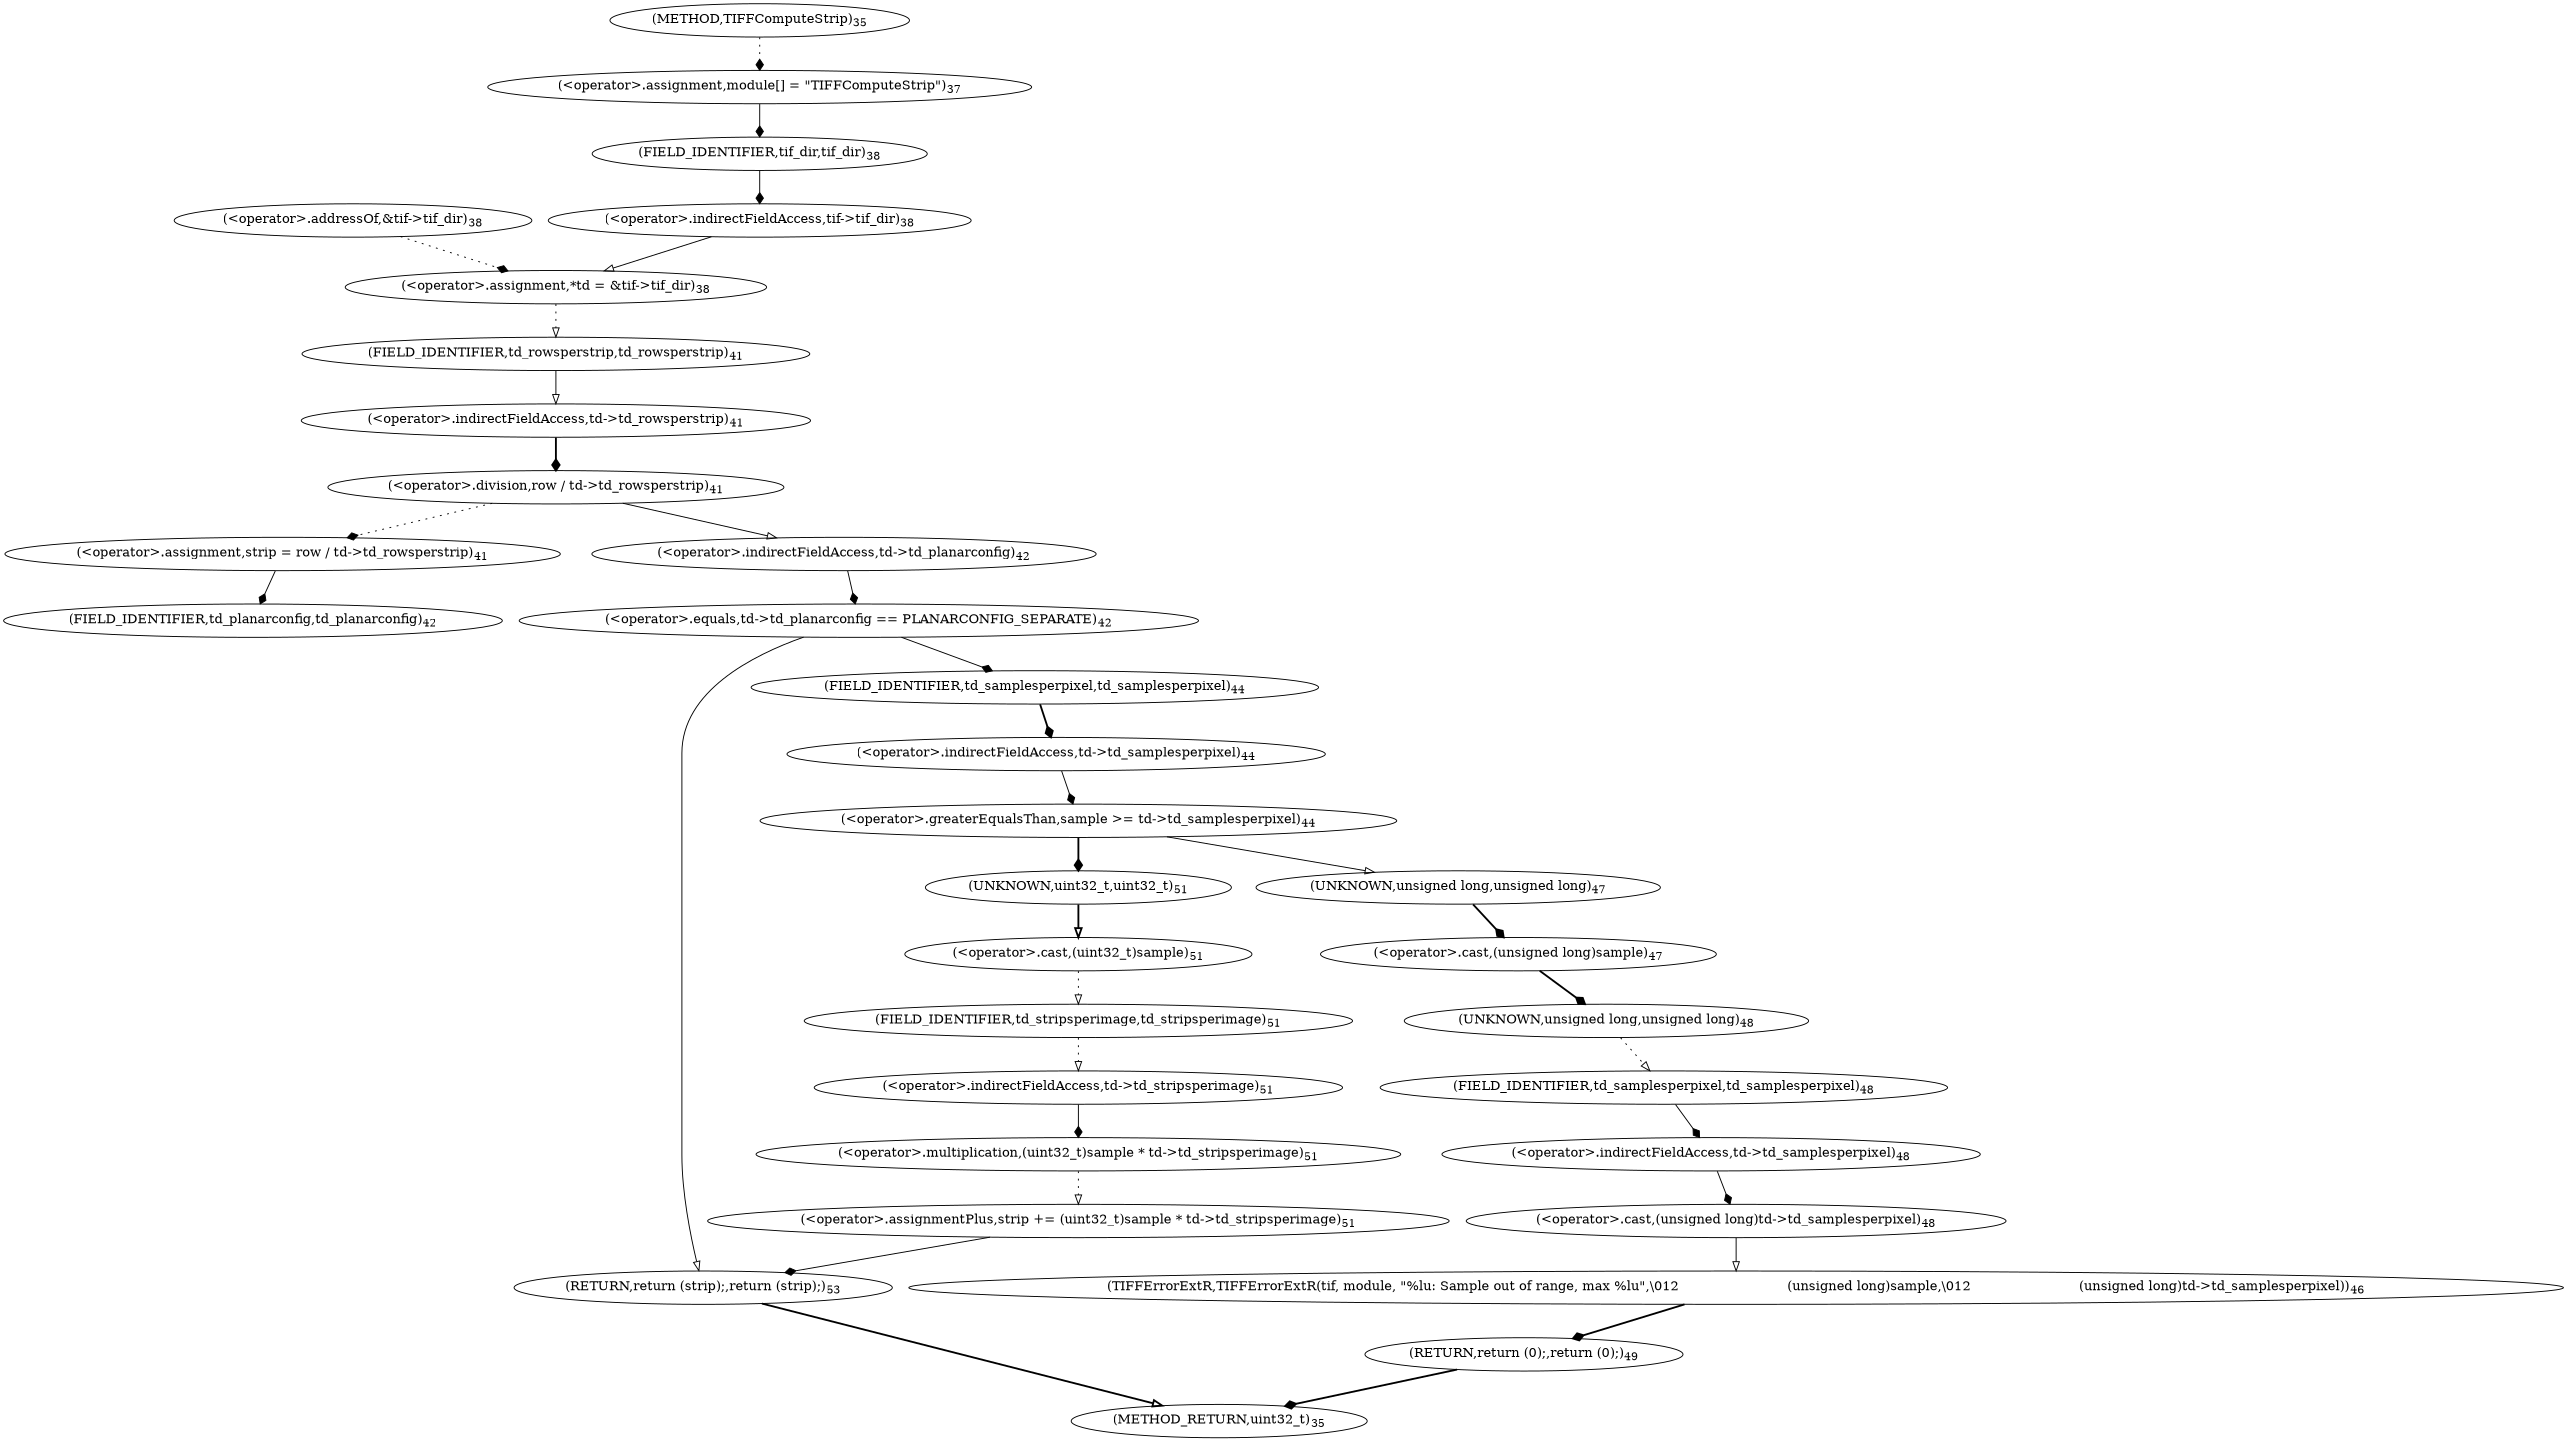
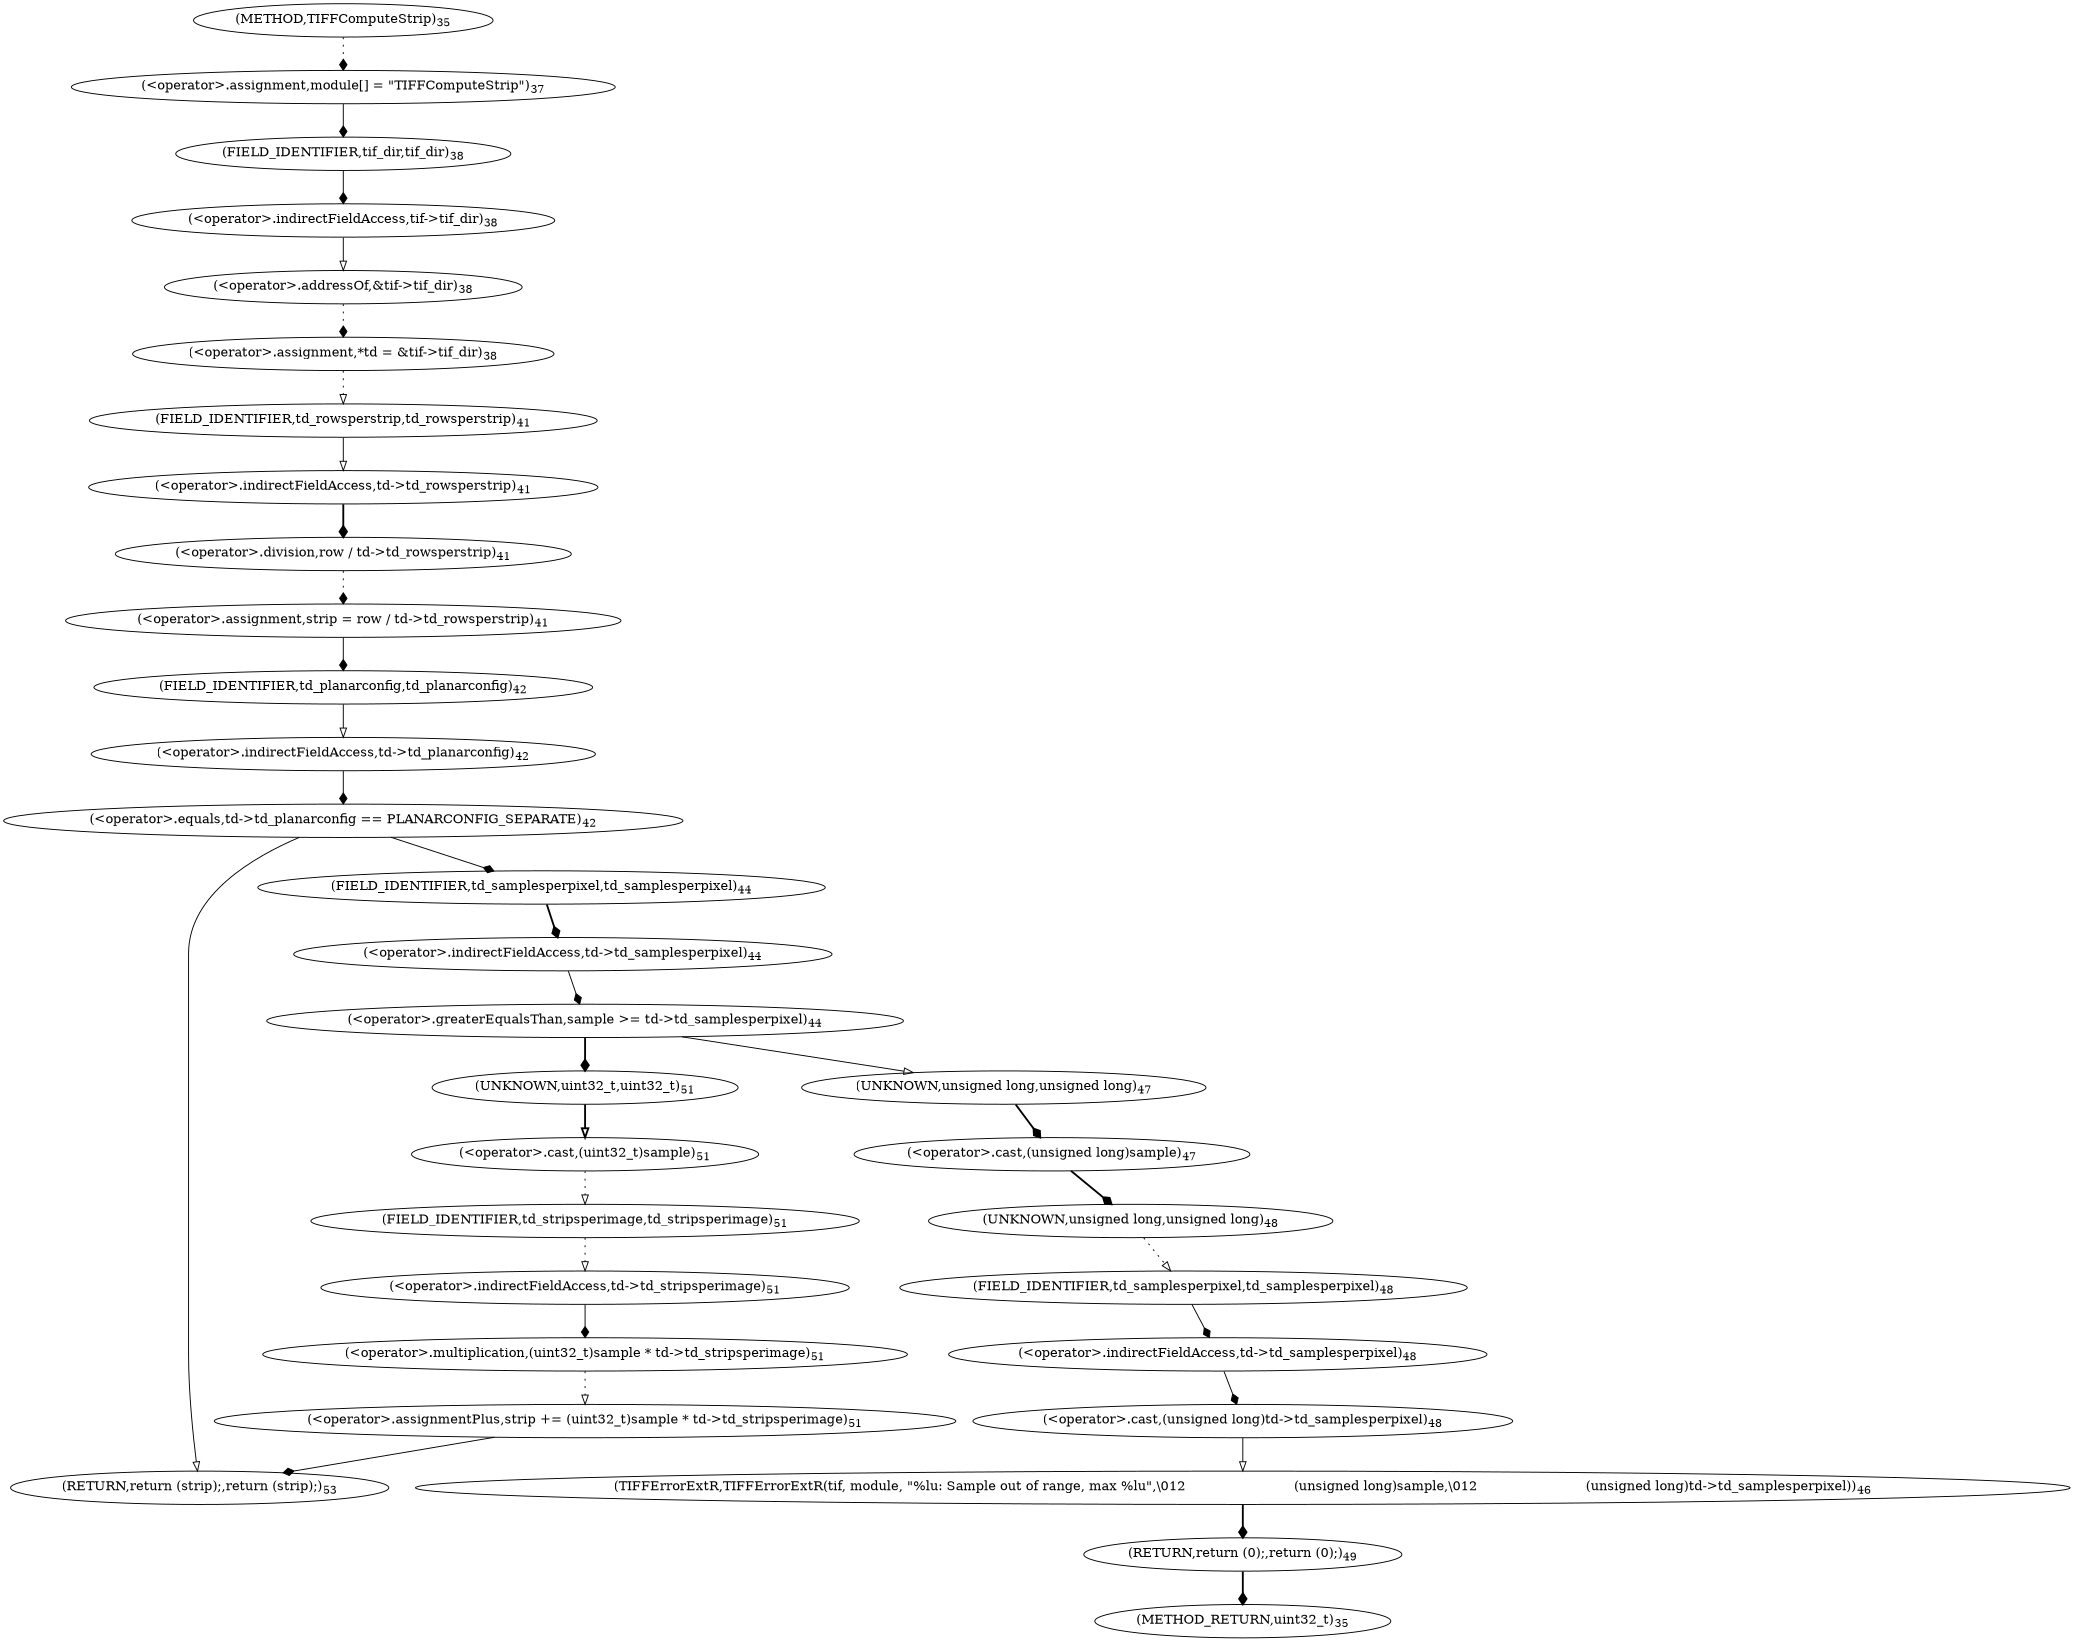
(662, 252) -> (343, 249)
(695, 520) -> (343, 716)
(957, 1353) -> none
